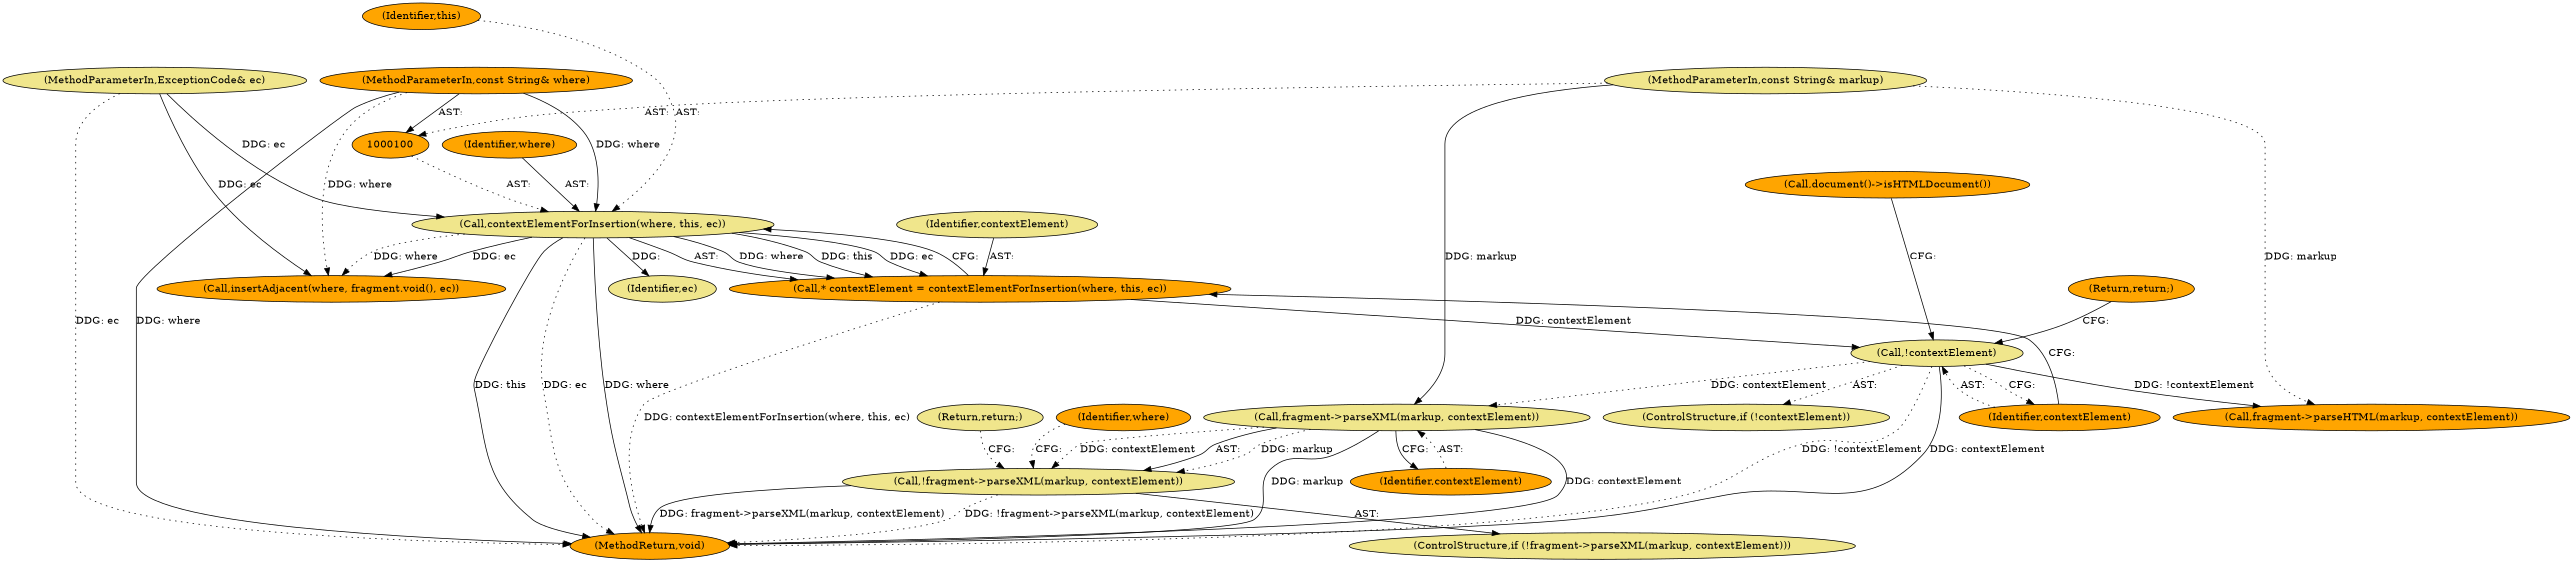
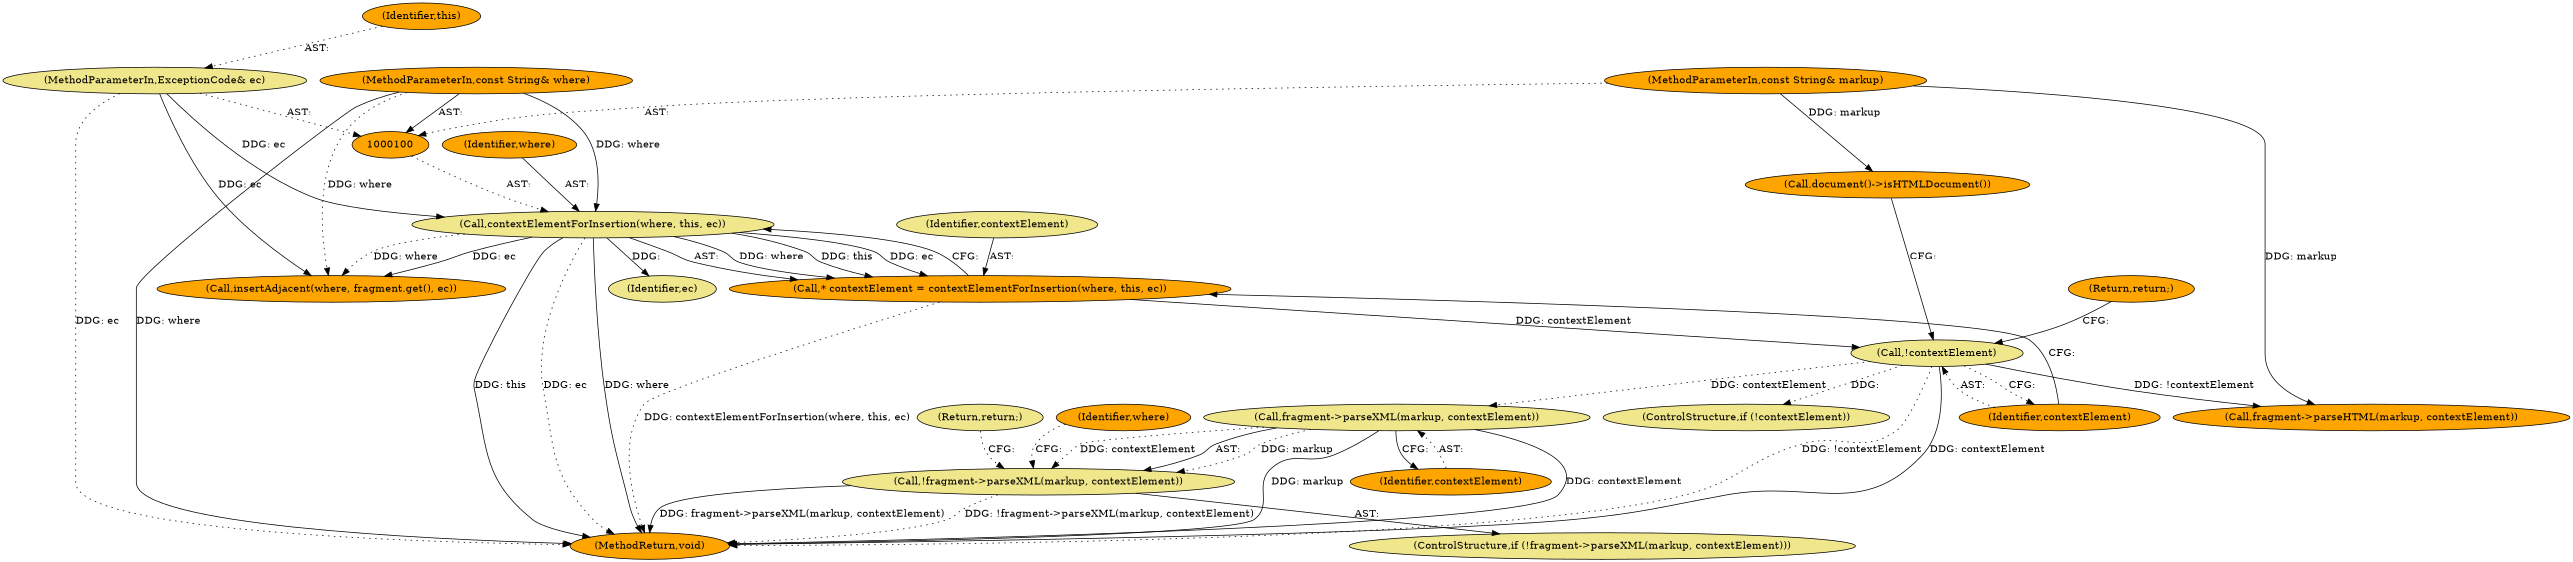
(641, 69) -> (297, 46)
(1766, 81) -> (1766, 81)
none -> (277, 114)
(2231, 121) -> (2231, 121)
(1445, 181) -> (1824, 130)
(331, 289) -> (331, 289)
(1867, 385) -> (1867, 385)
